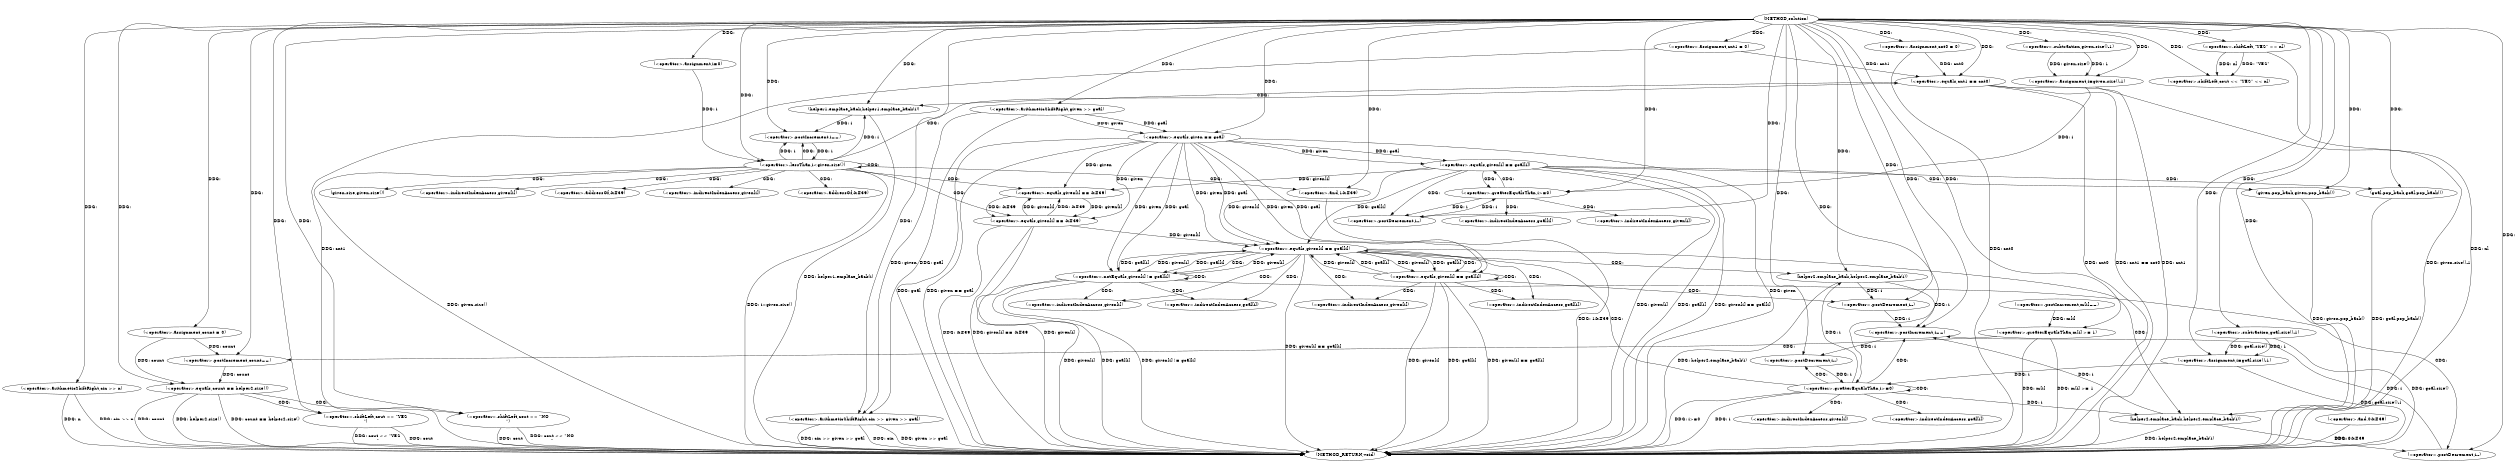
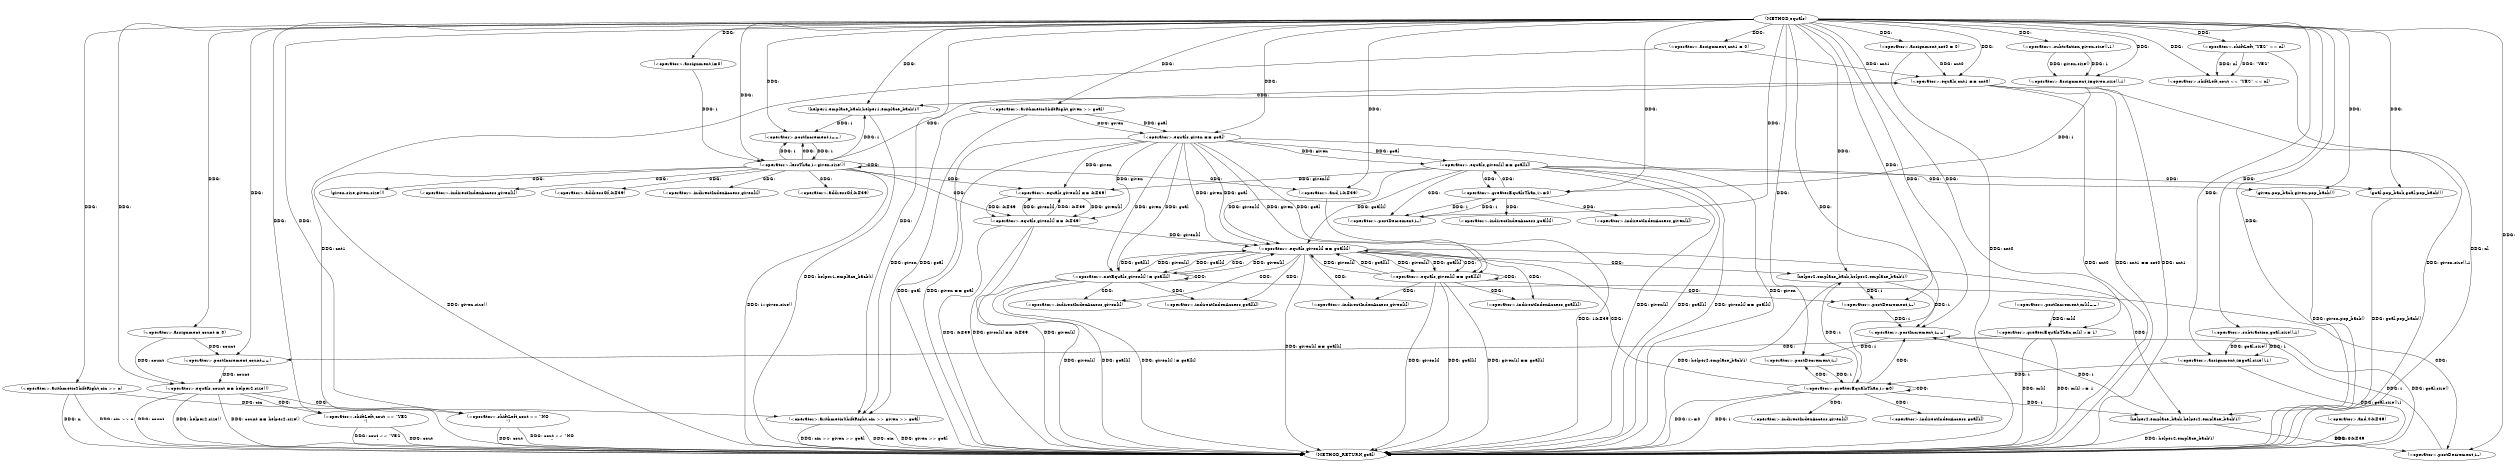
(1786, 19) -> (1786, 19)
none -> (459, 409)
(1346, 455) -> (1346, 455)
